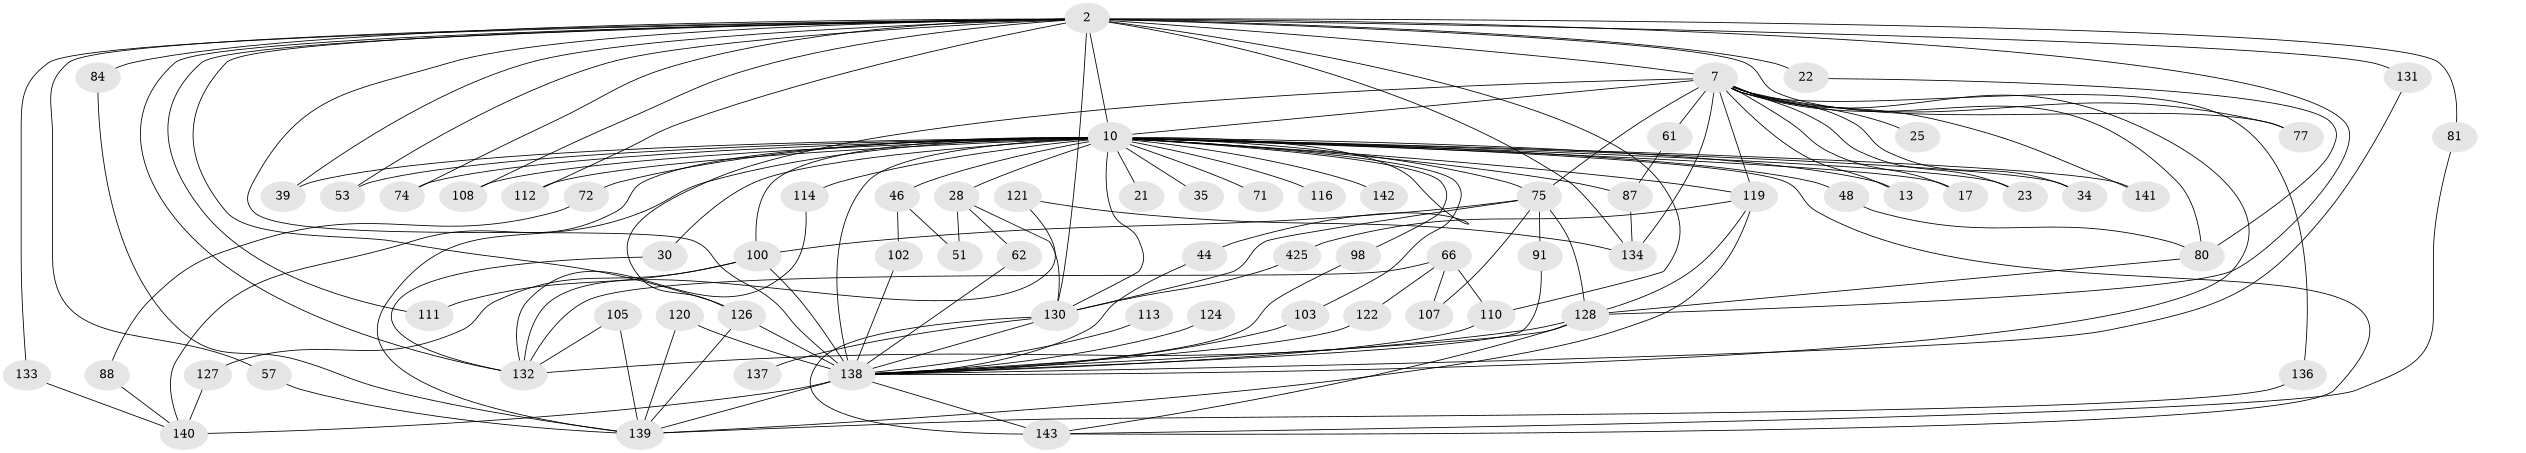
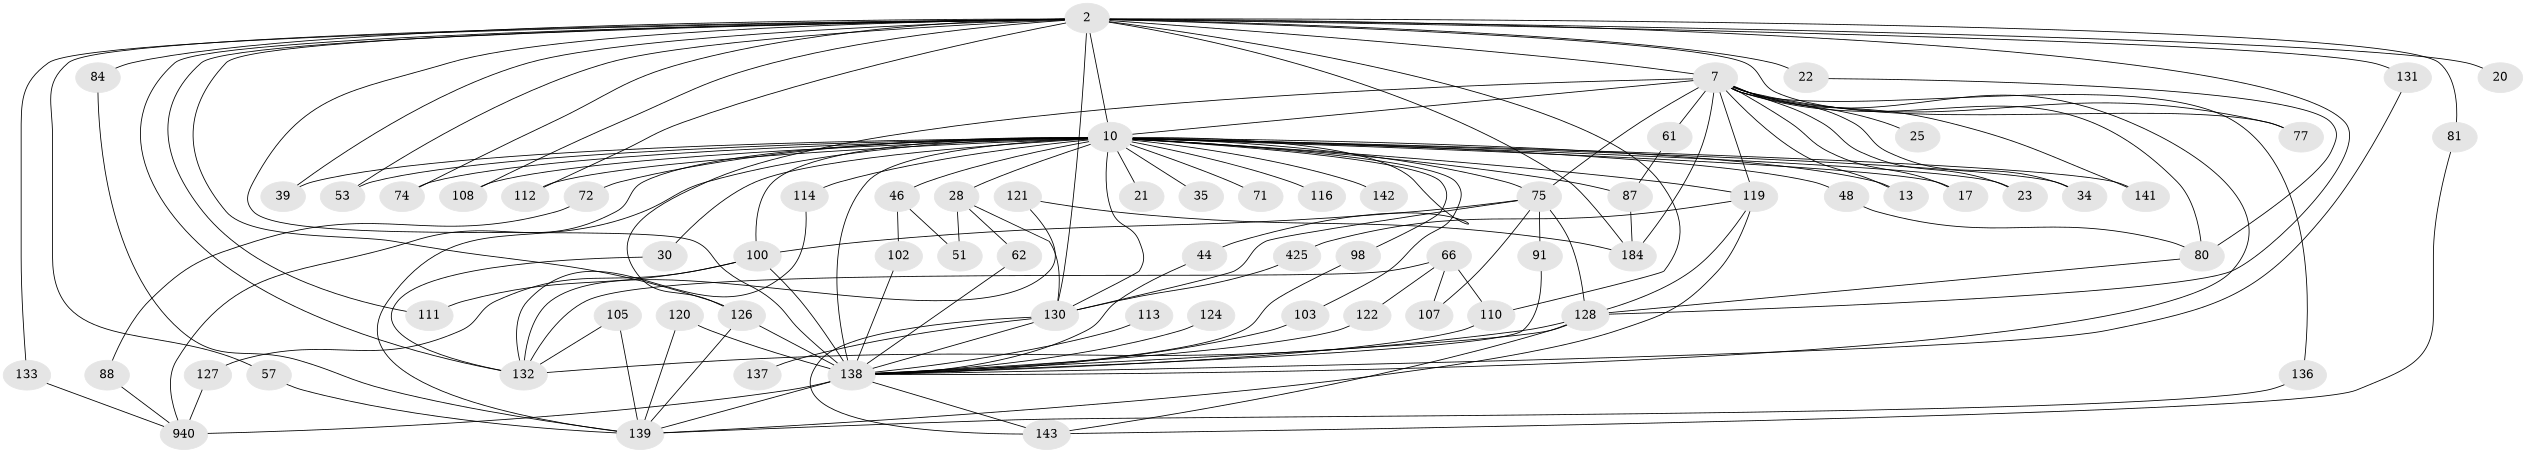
none -> (2500, 78)
(1633, 256) -> (1633, 256)
(2356, 357) -> none
(184, 435) -> (184, 435)
